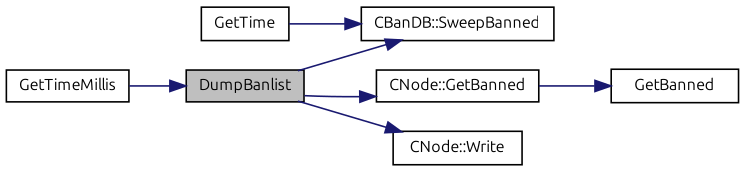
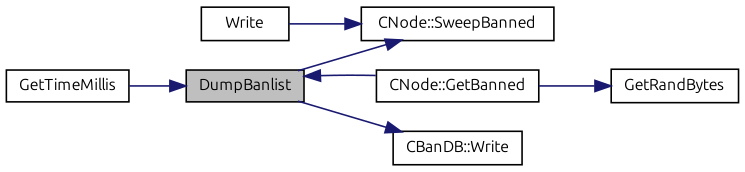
(245, 24) -> (245, 24)
(458, 24) -> (458, 24)
(675, 86) -> (675, 86)
(332, 97) -> (348, 75)
(458, 148) -> (458, 148)
